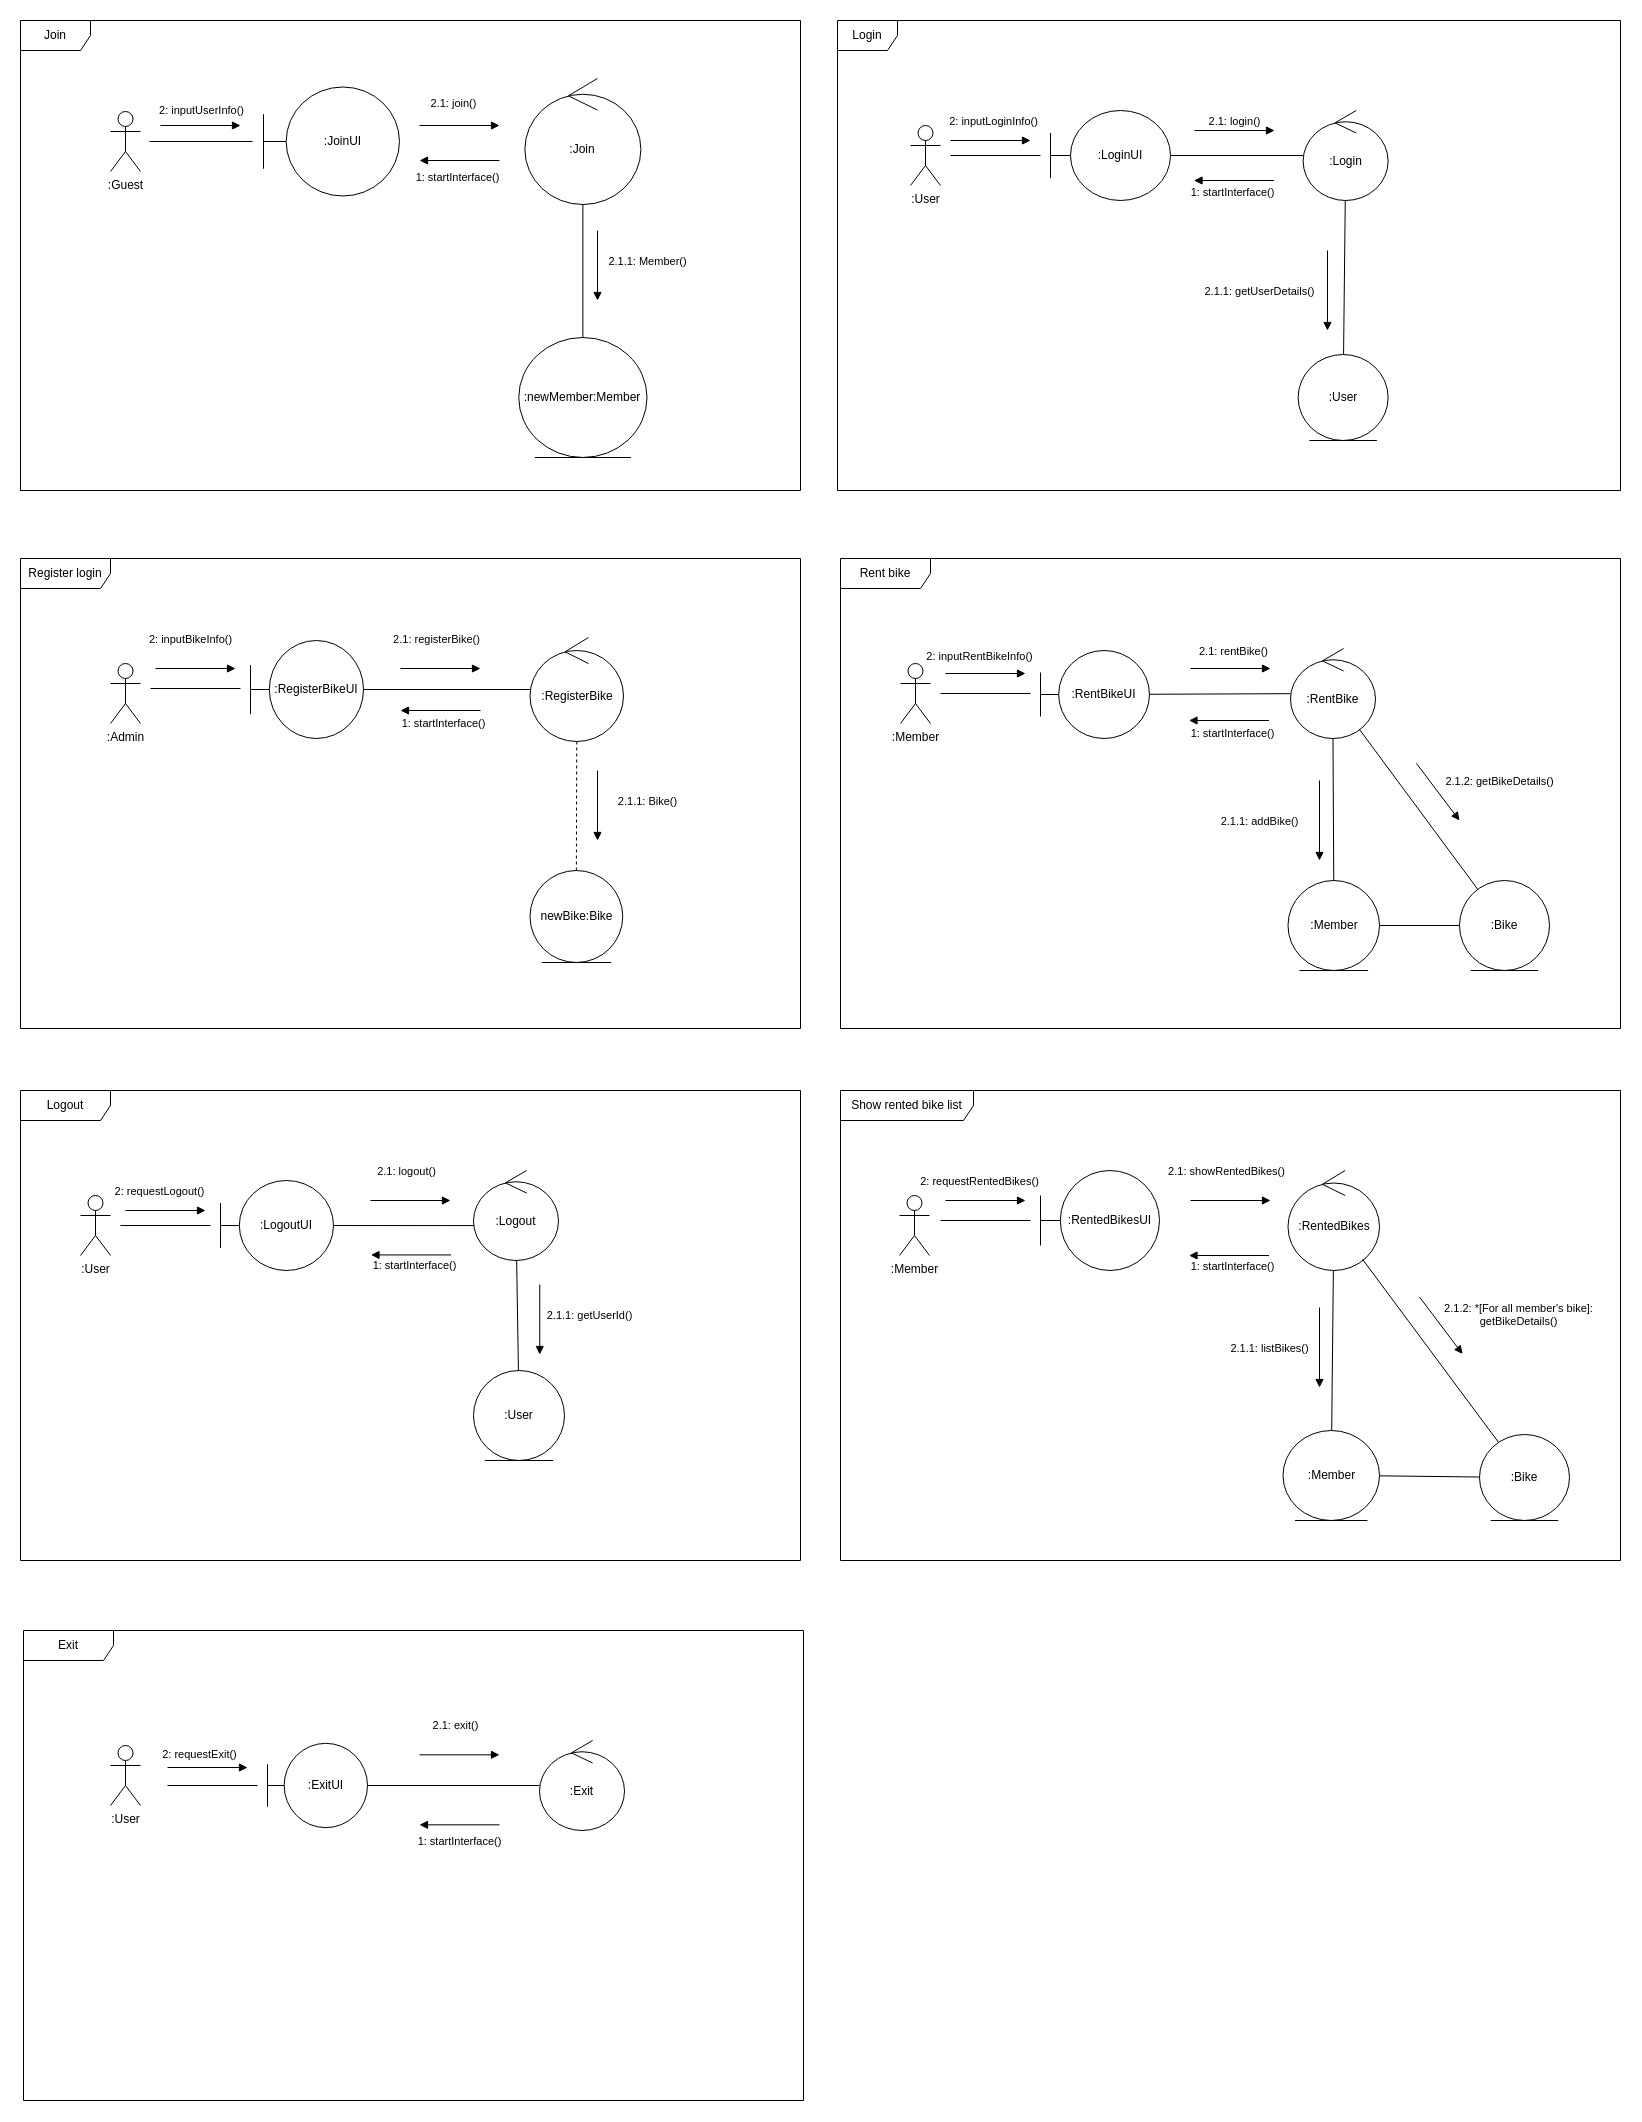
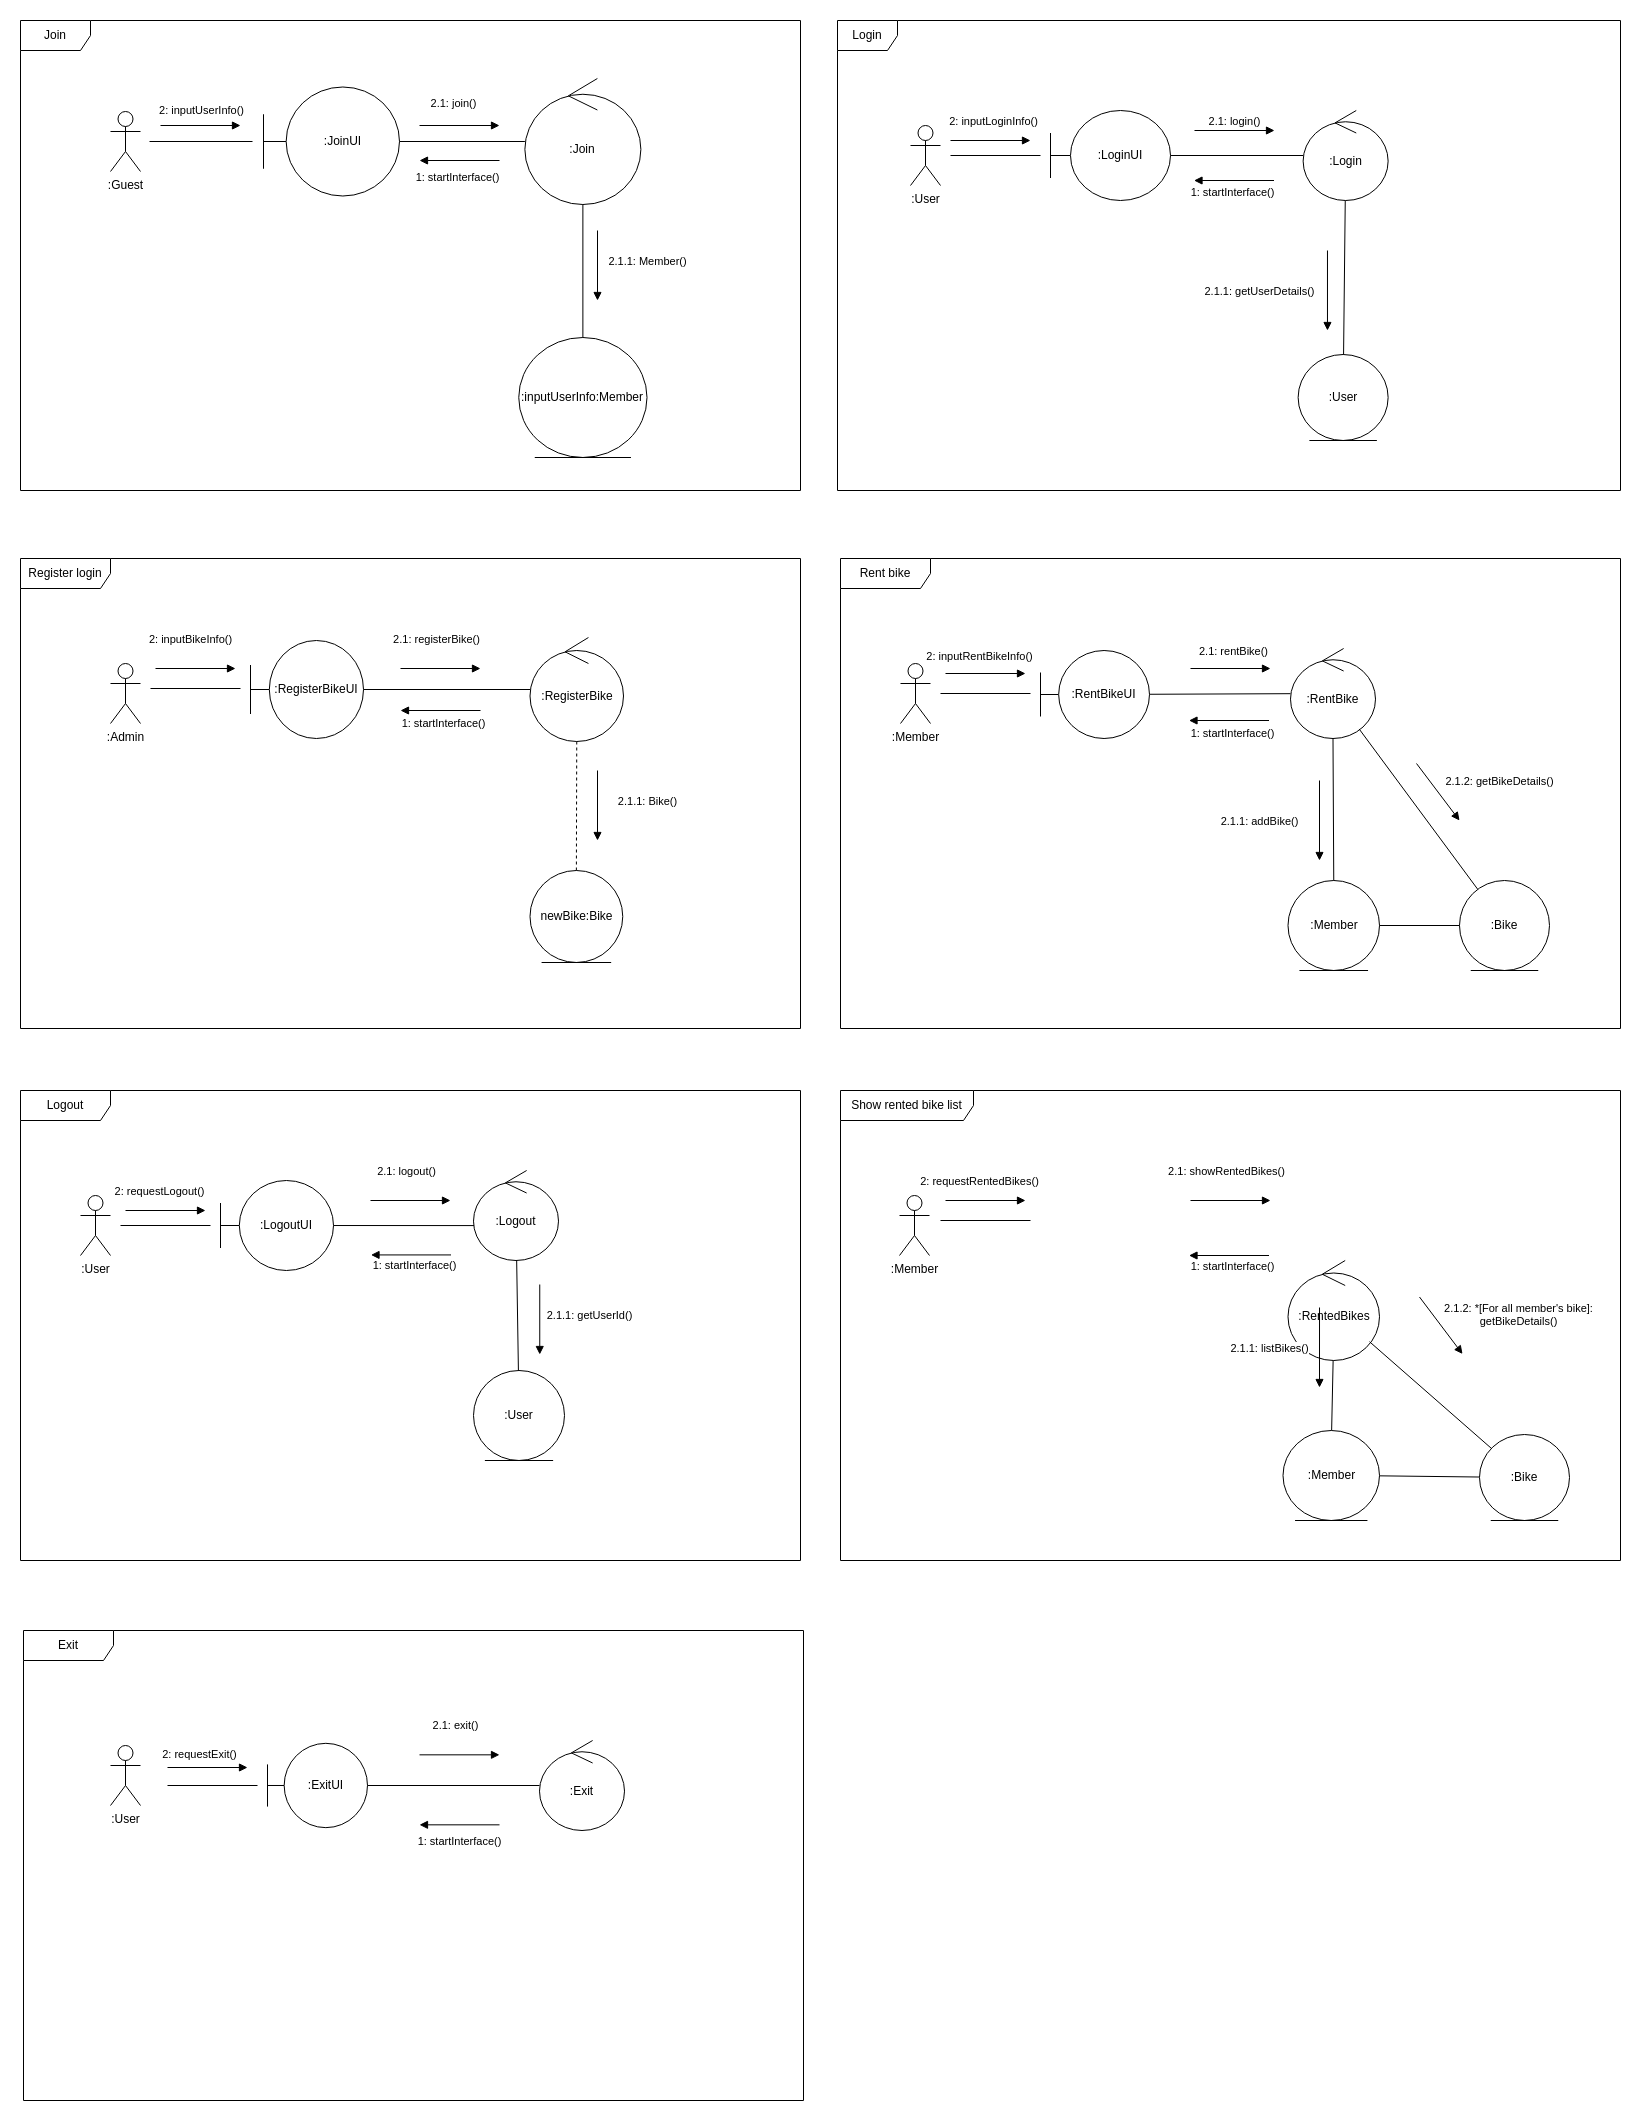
none -> (462, 142)
(583, 398) -> (583, 398)
(1100, 1221) -> none
(1334, 1221) -> (1334, 1311)
